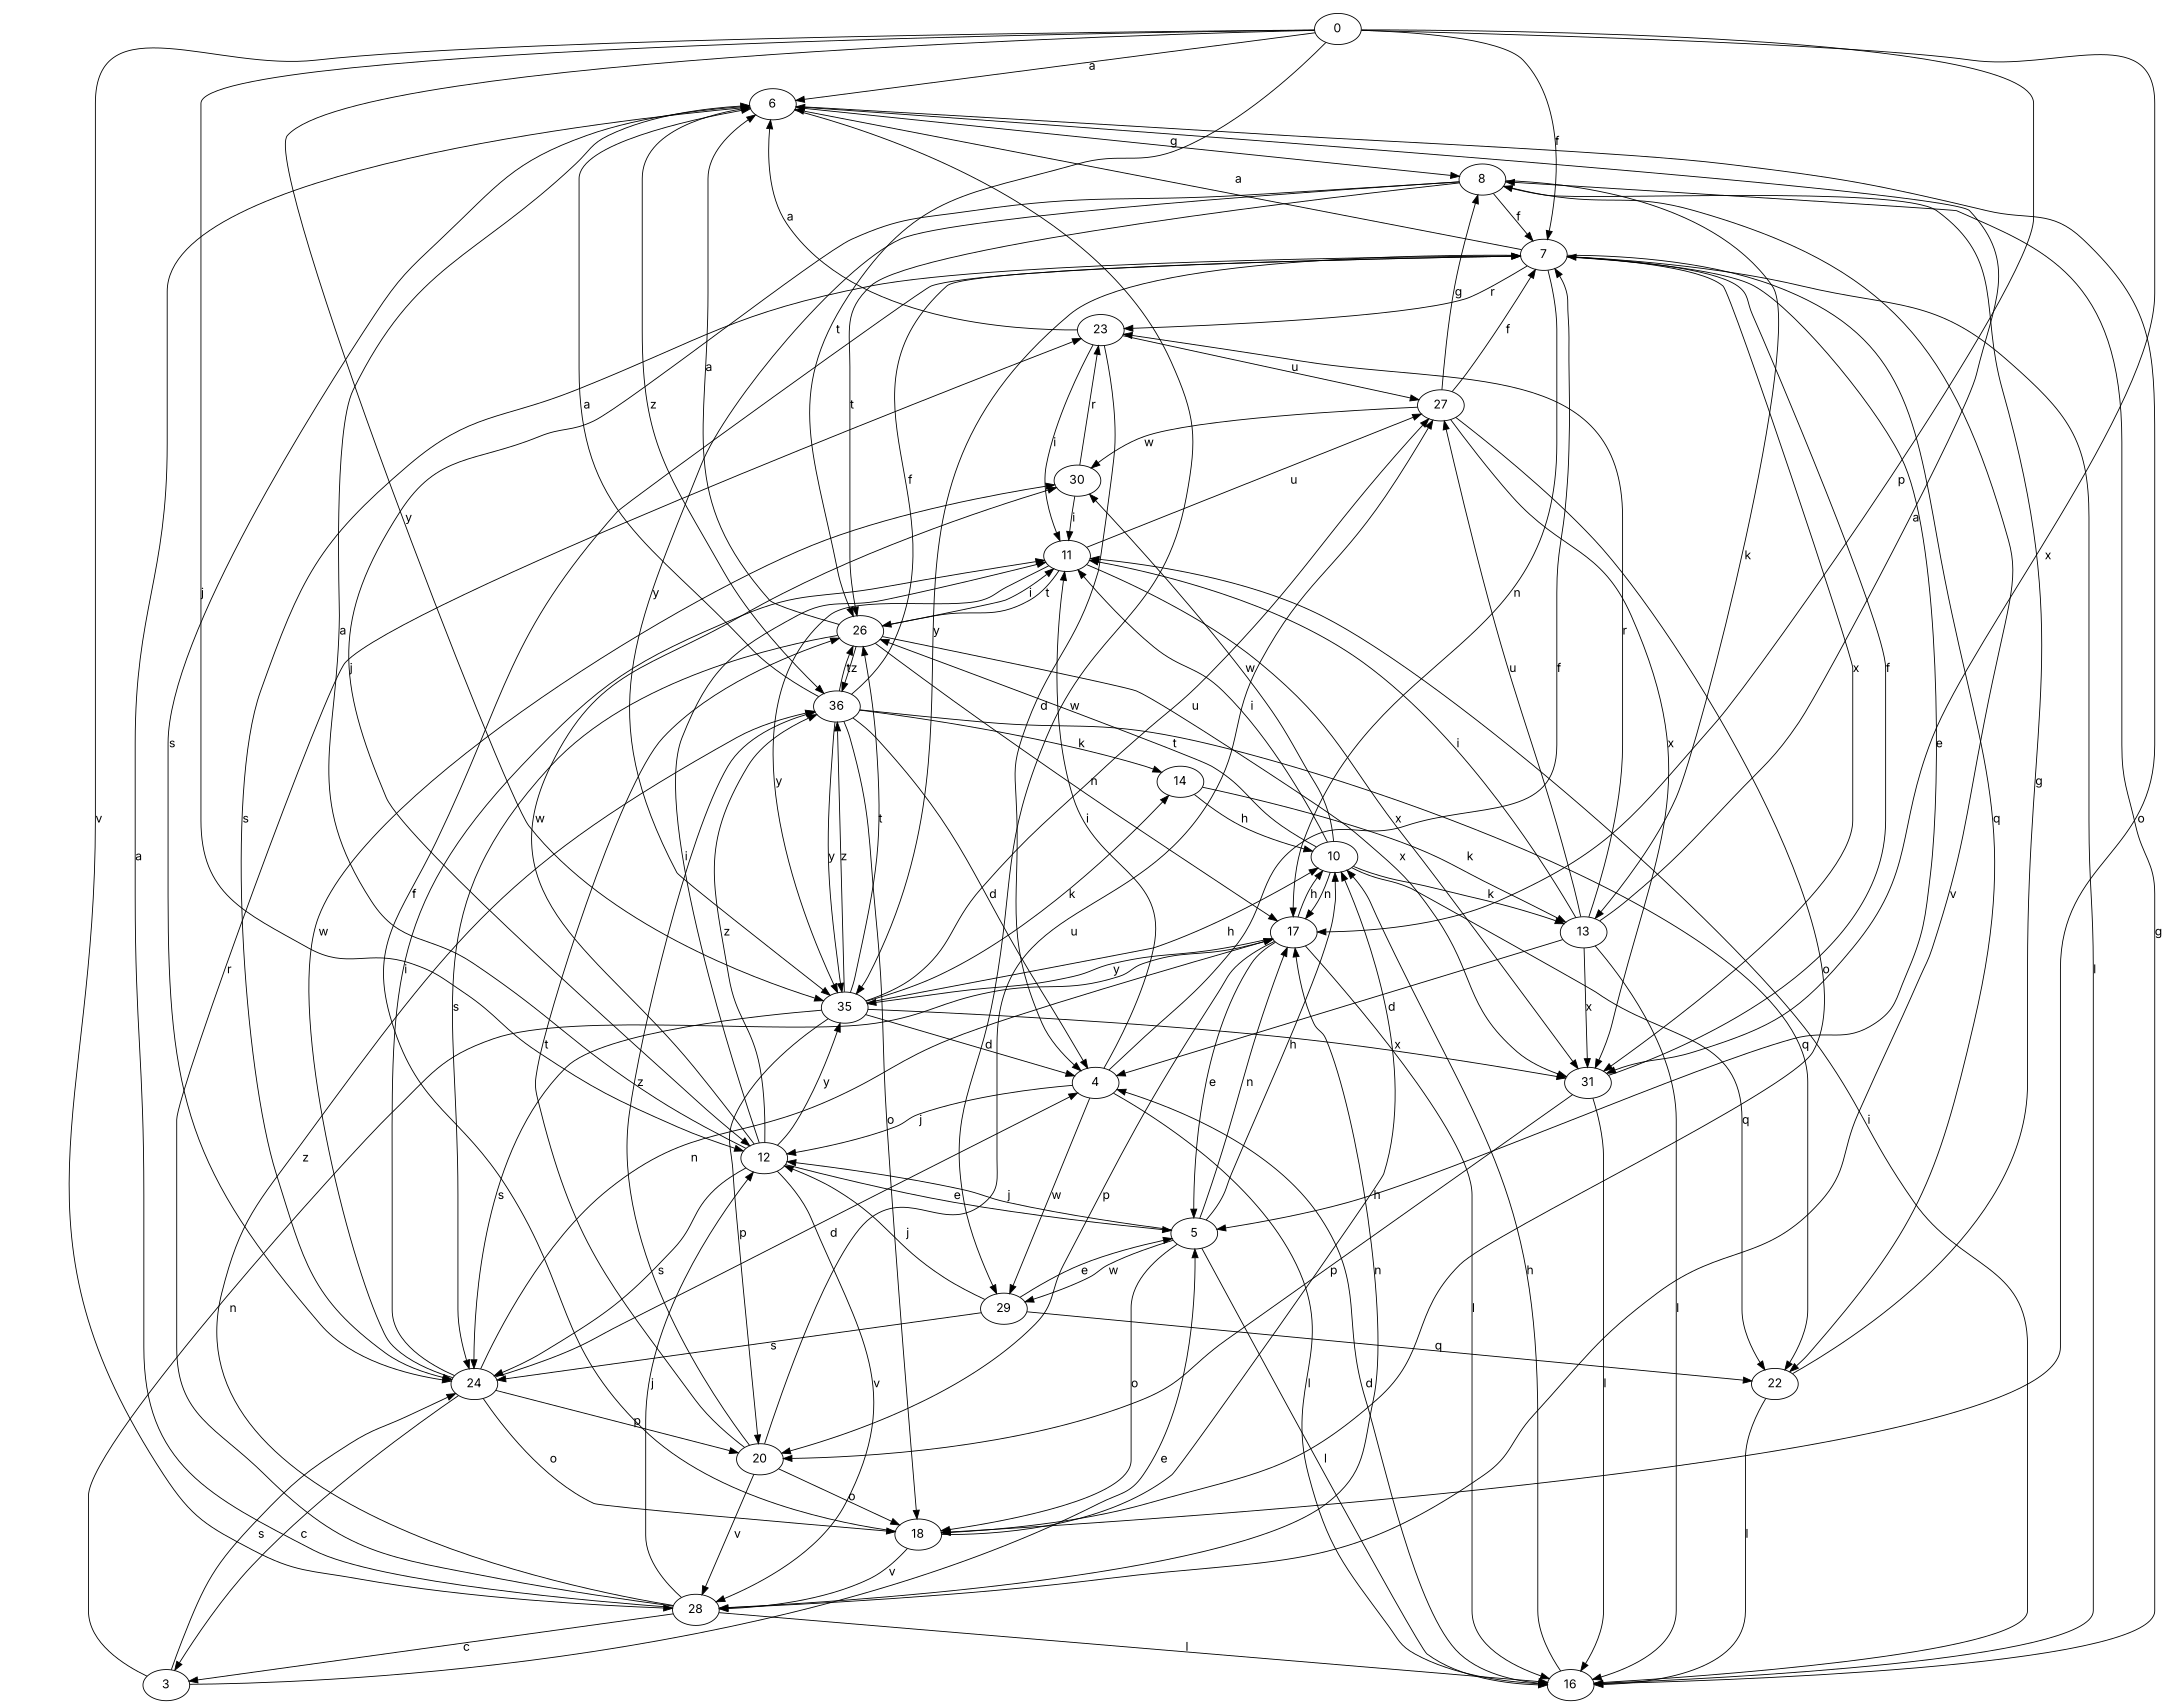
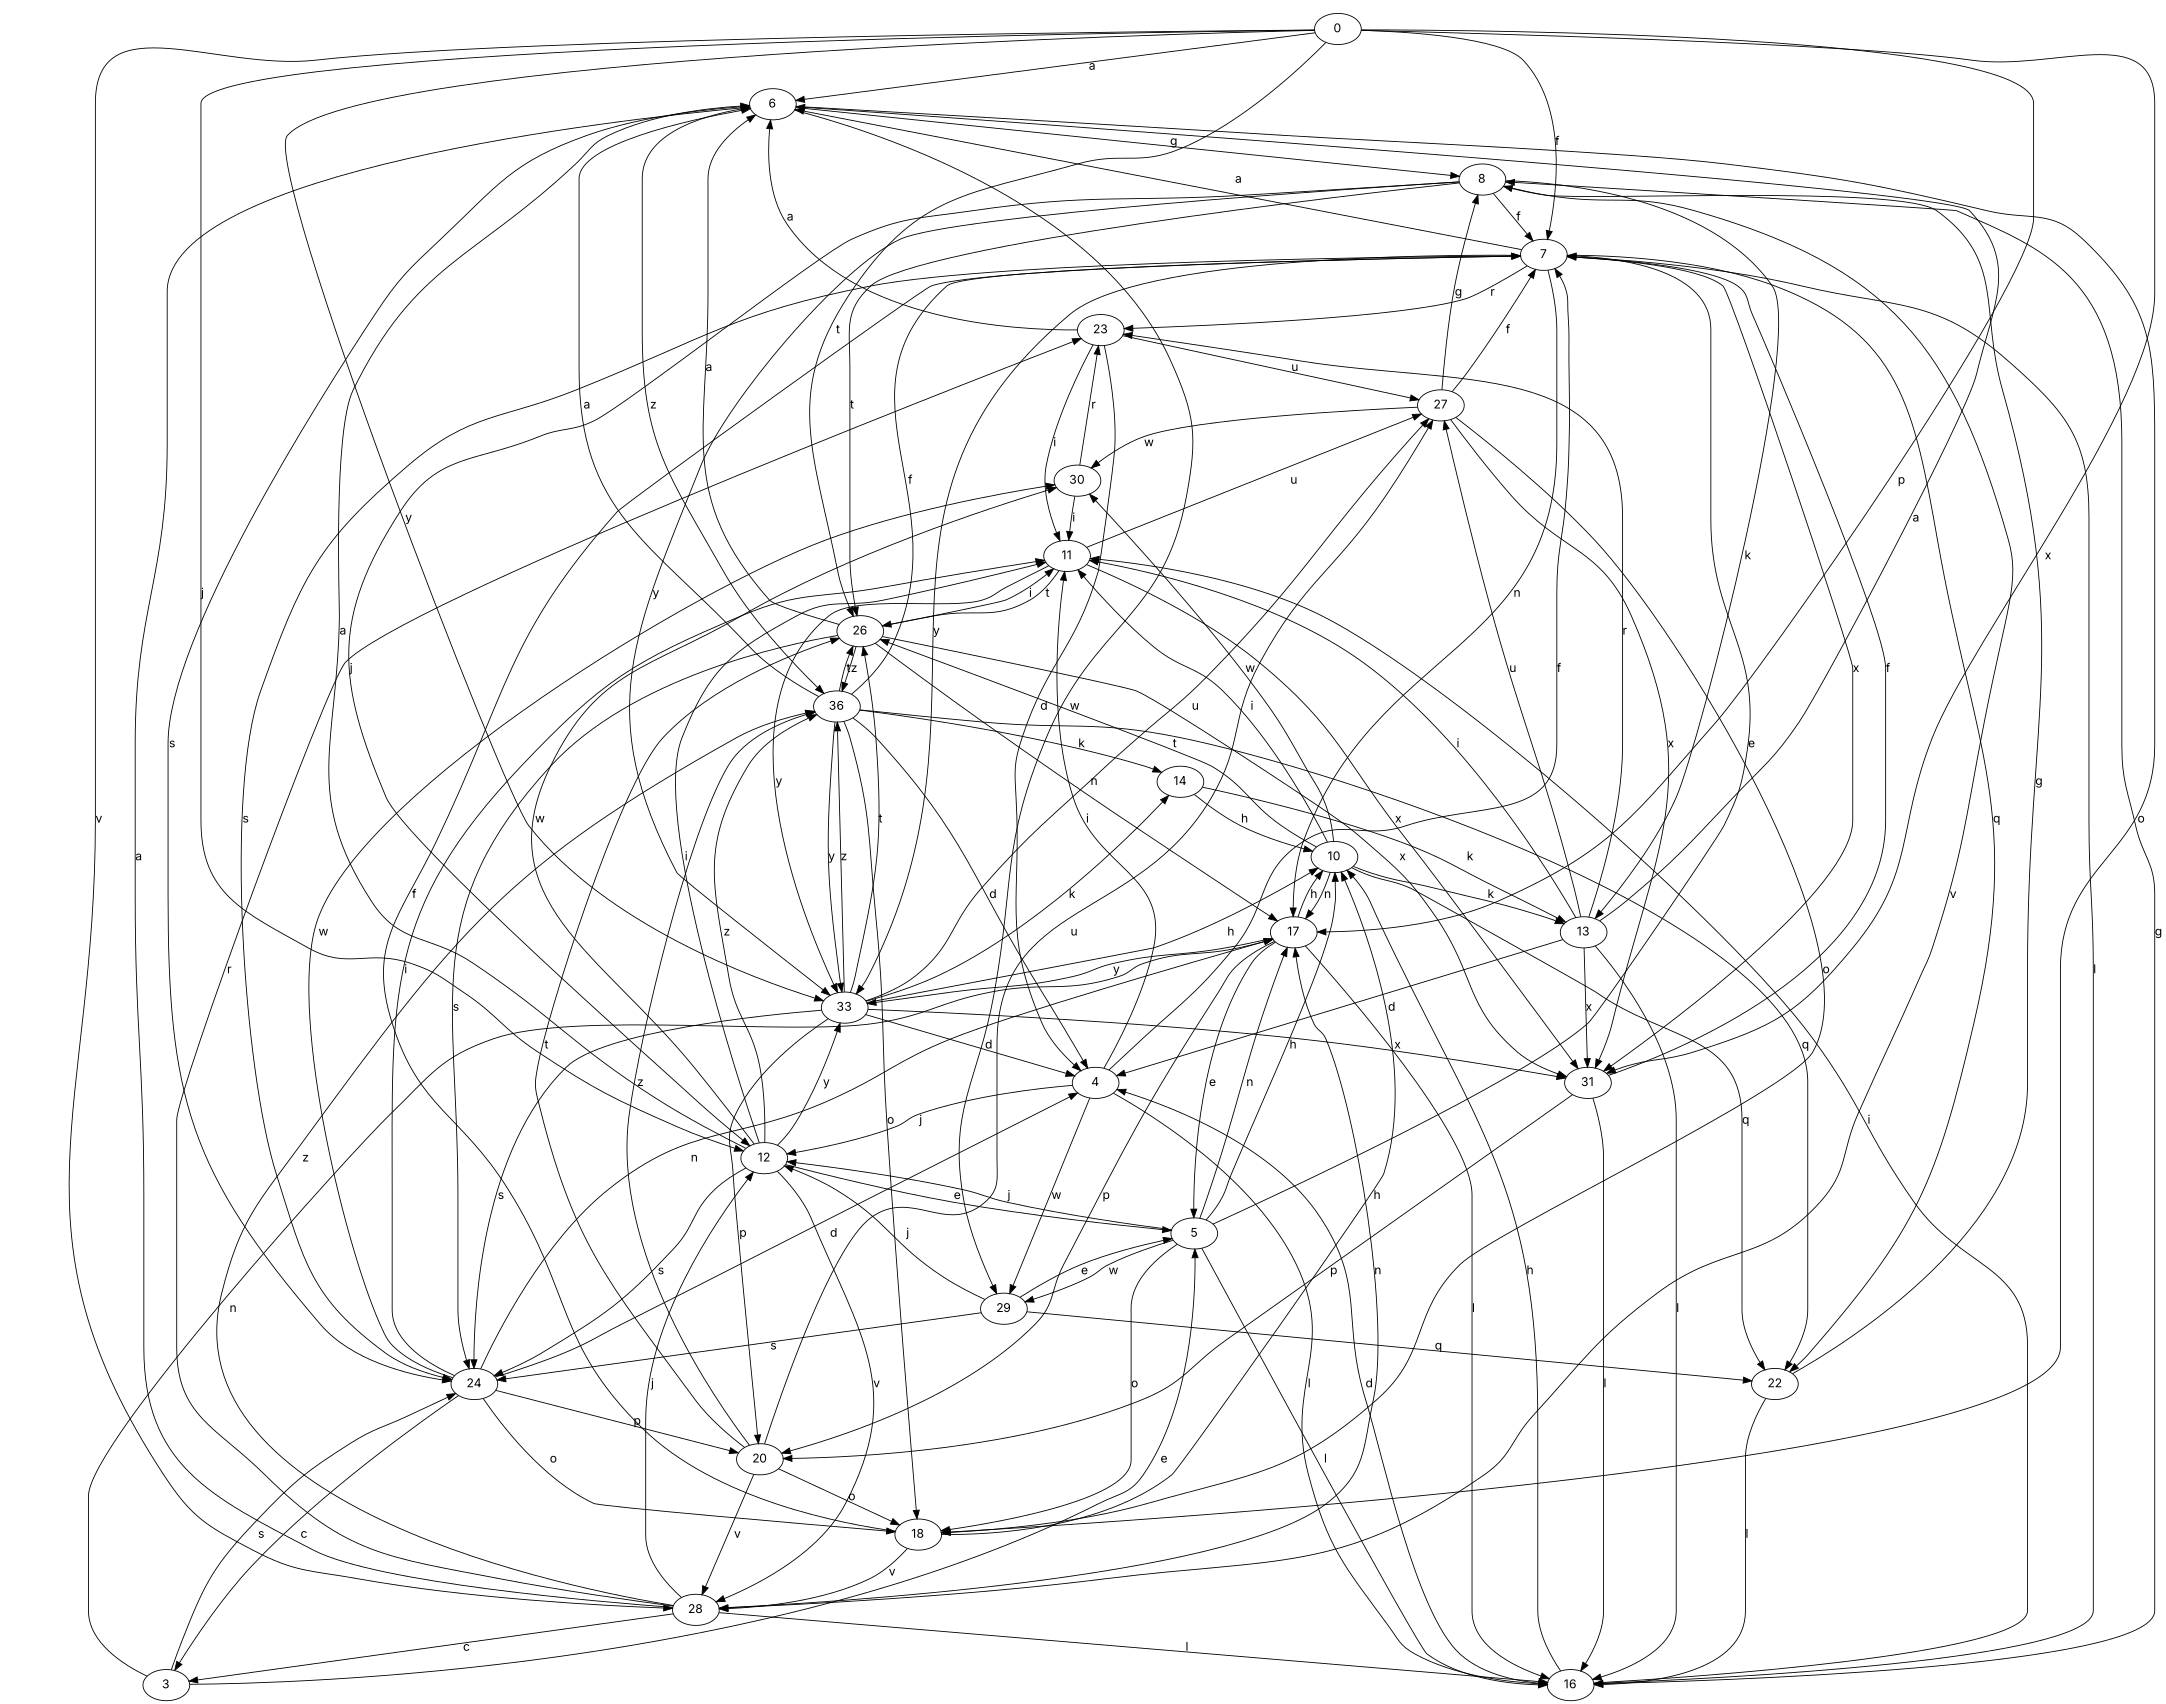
(1930, 878) -> (1725, 822)
(845, 1008) -> (845, 1008)
